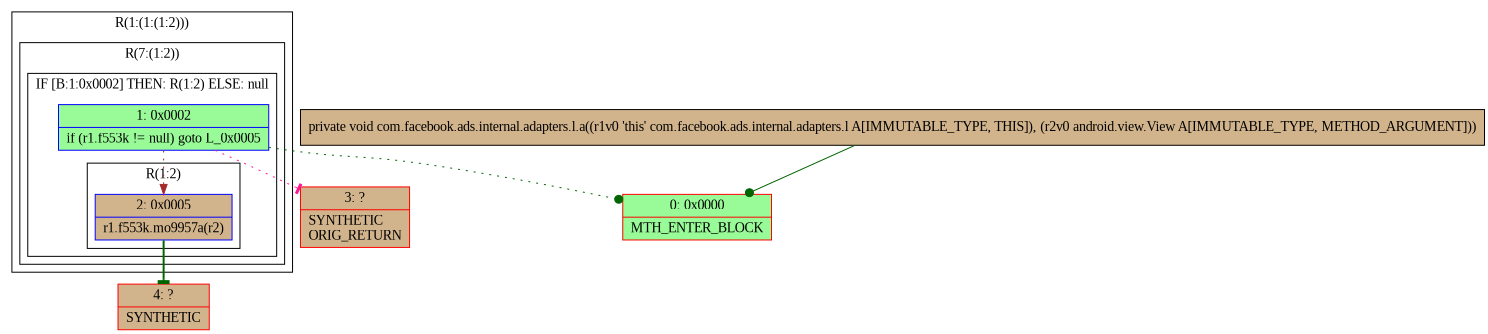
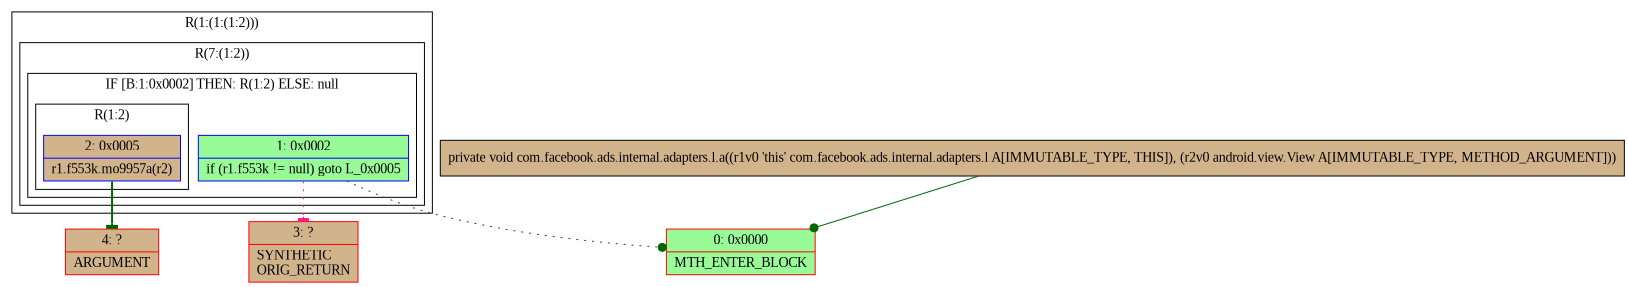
(164, 170) -> none
(164, 318) -> (112, 263)
